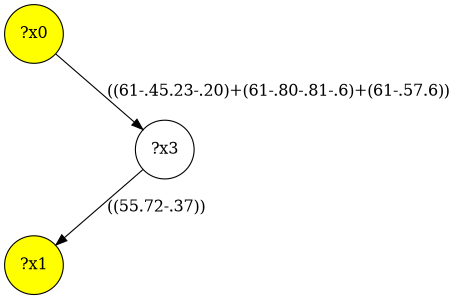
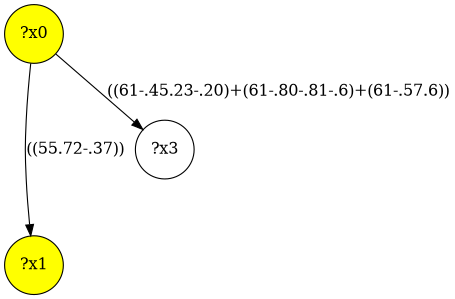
(104, 204) -> (25, 144)
